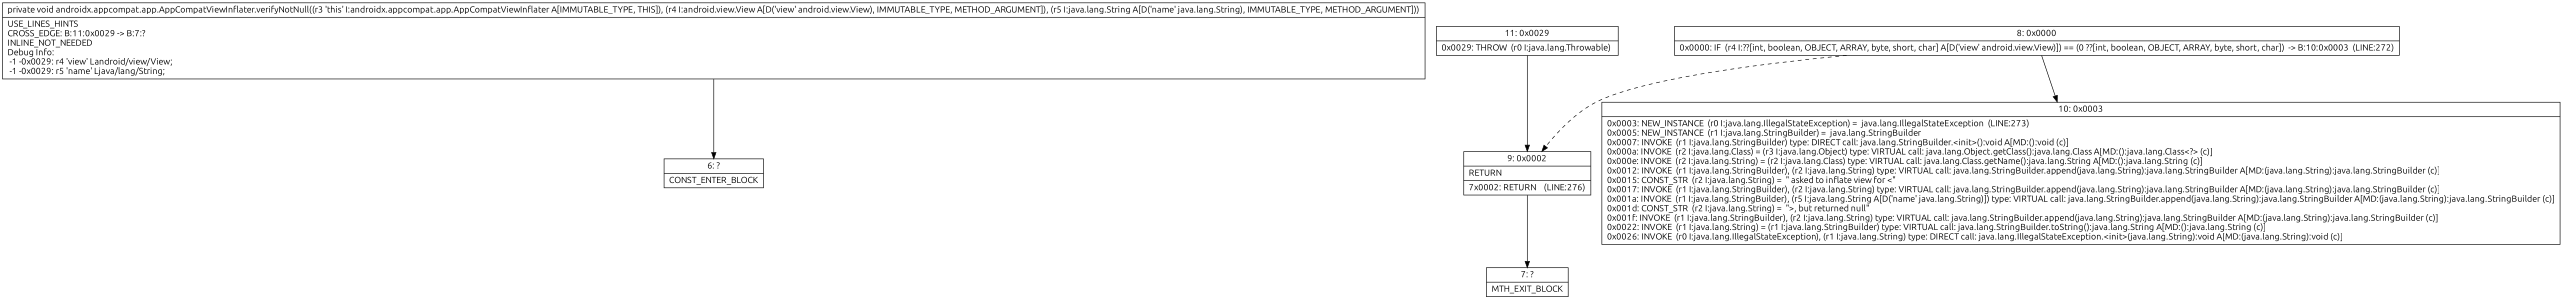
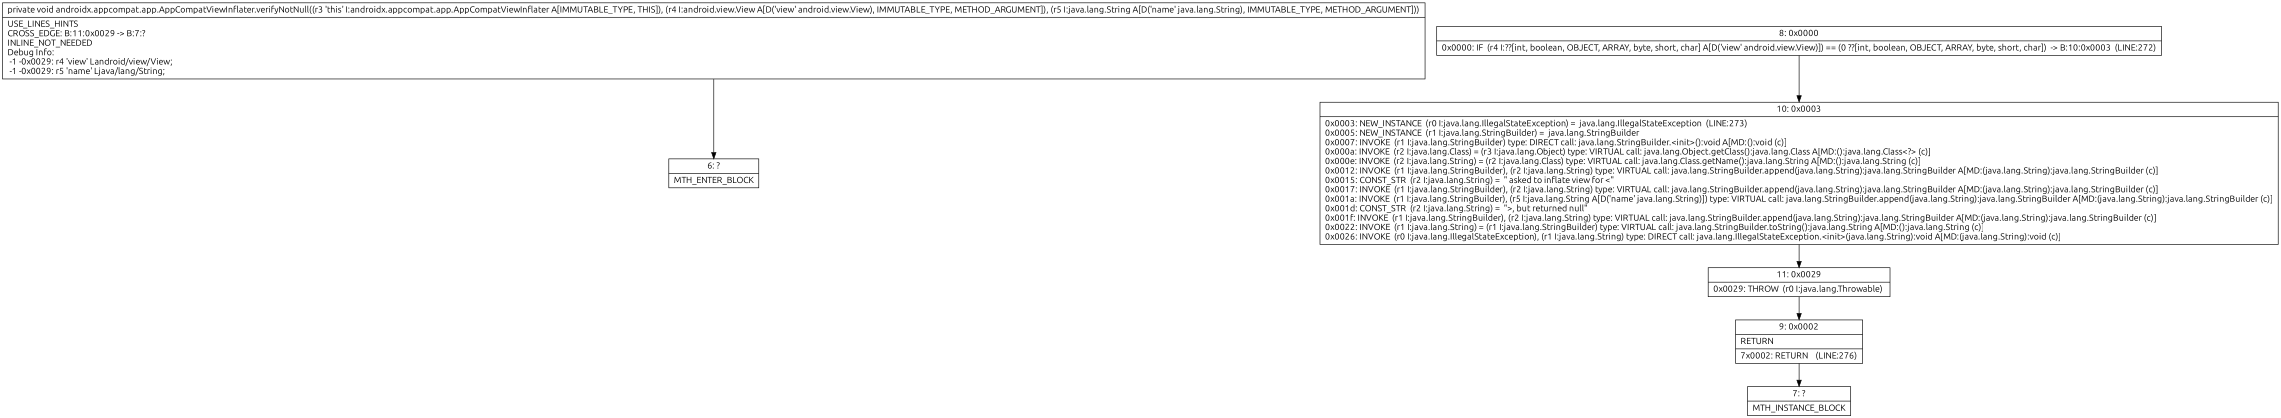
(1687, 77) -> none
(714, 180) -> (714, 180)
none -> (1799, 253)
(1527, 289) -> (1799, 408)
